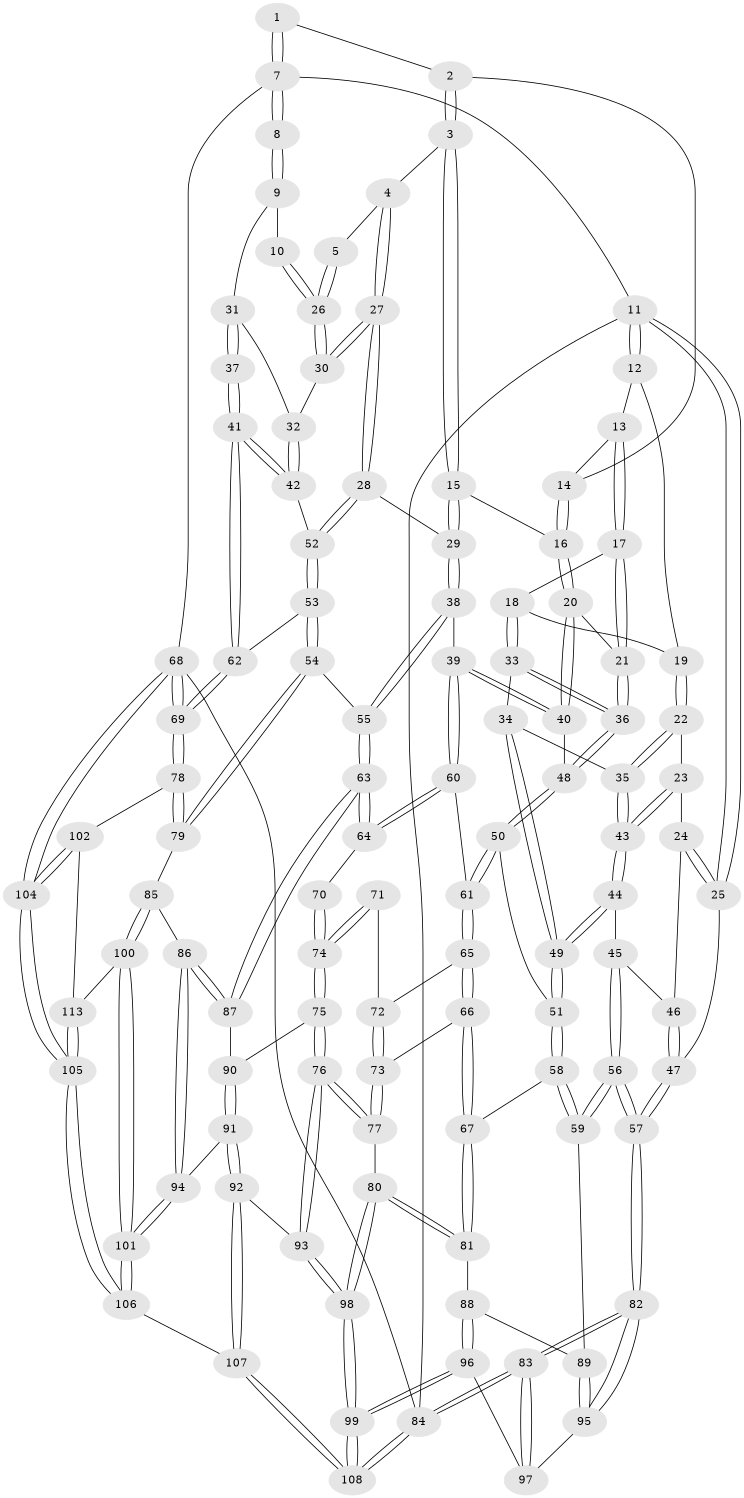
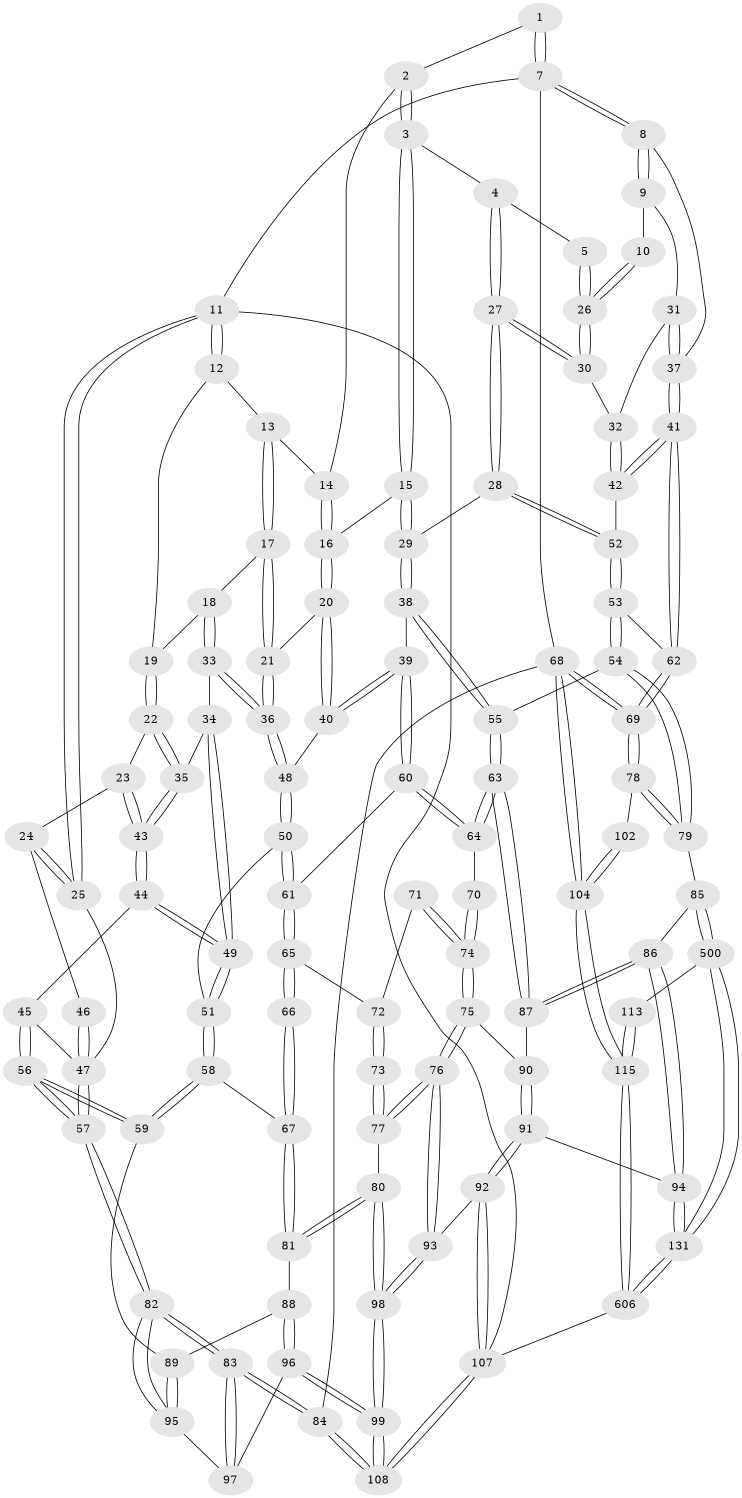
none -> (697, 250)
(411, 784) -> (440, 781)
(76, 925) -> none
(125, 954) -> (711, 954)
(645, 983) -> (54, 1042)
(429, 1038) -> none
(73, 1071) -> (626, 1071)
(126, 1246) -> (679, 1246)
(126, 1305) -> (626, 1305)
